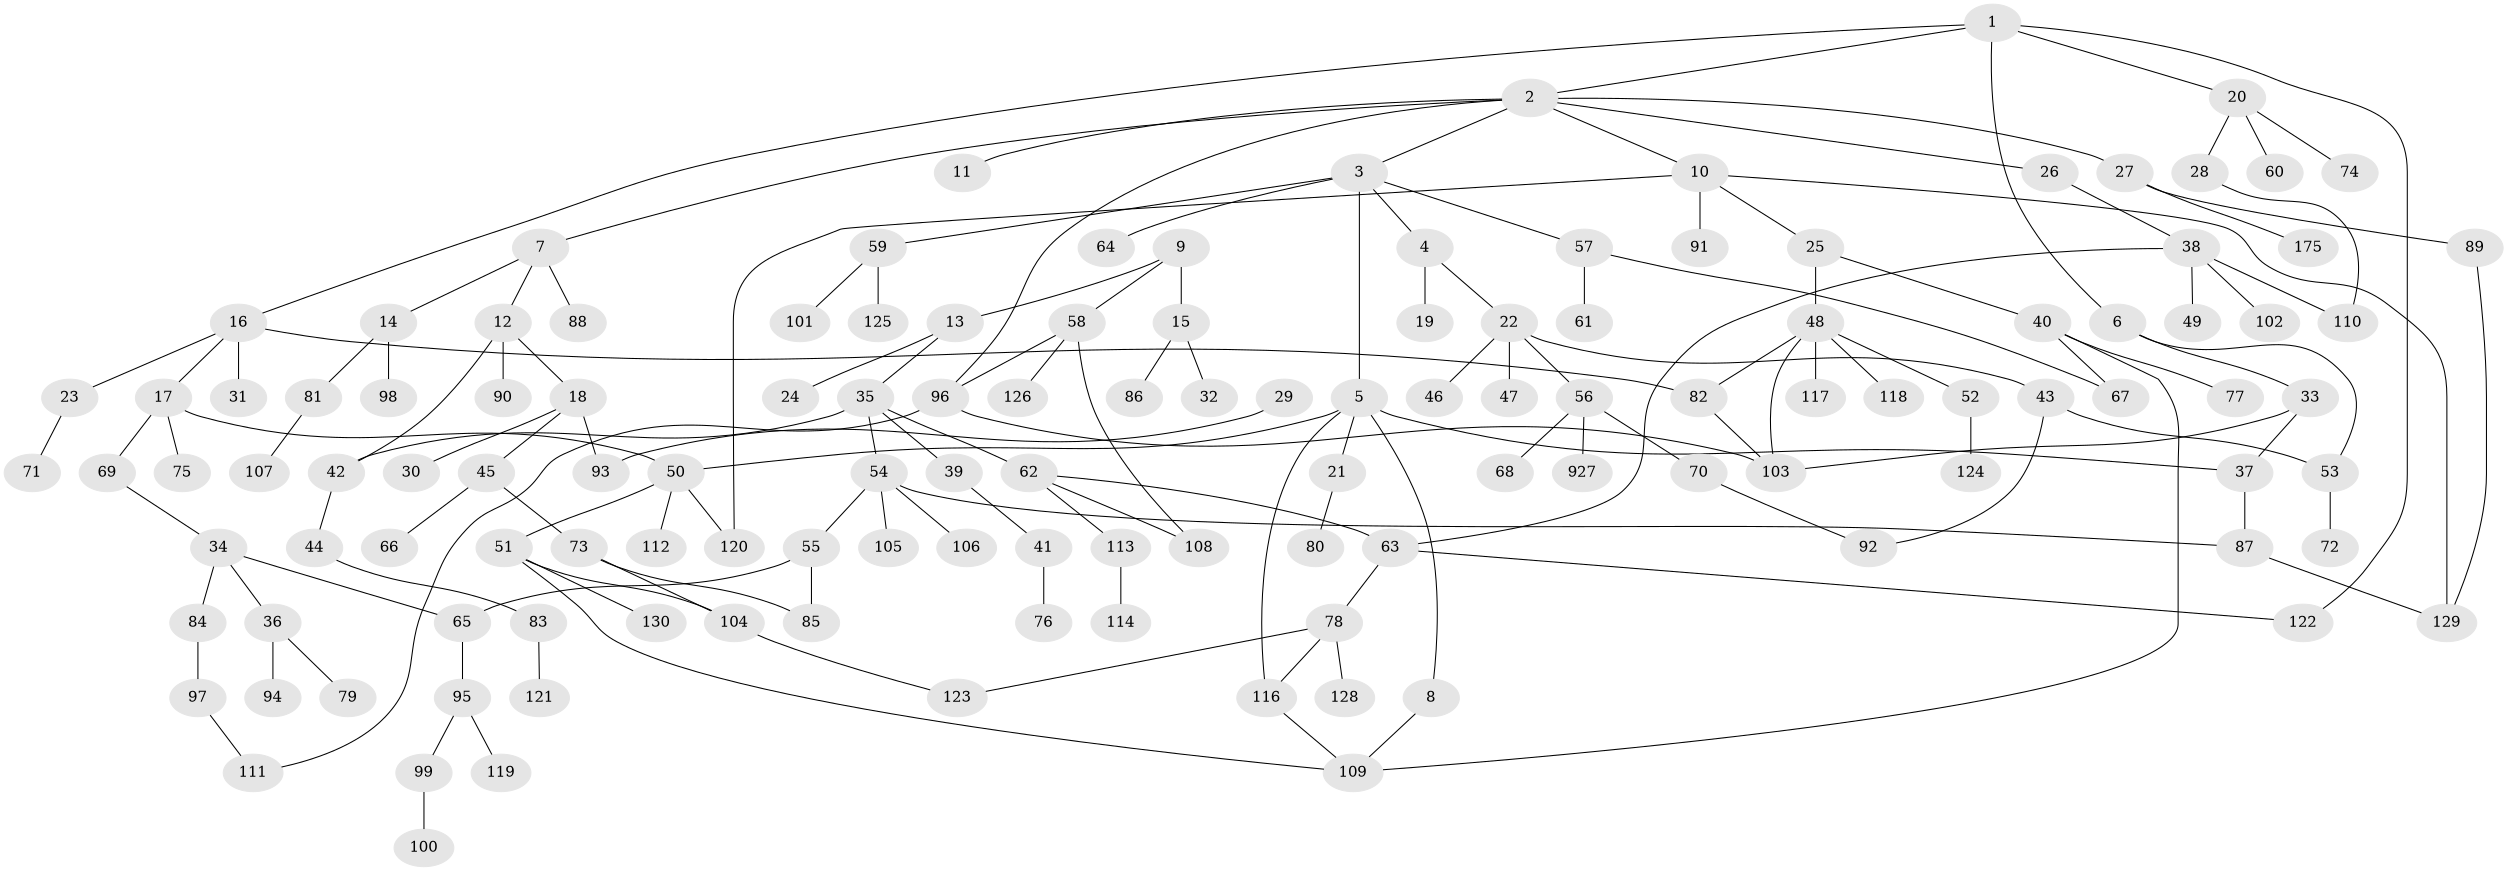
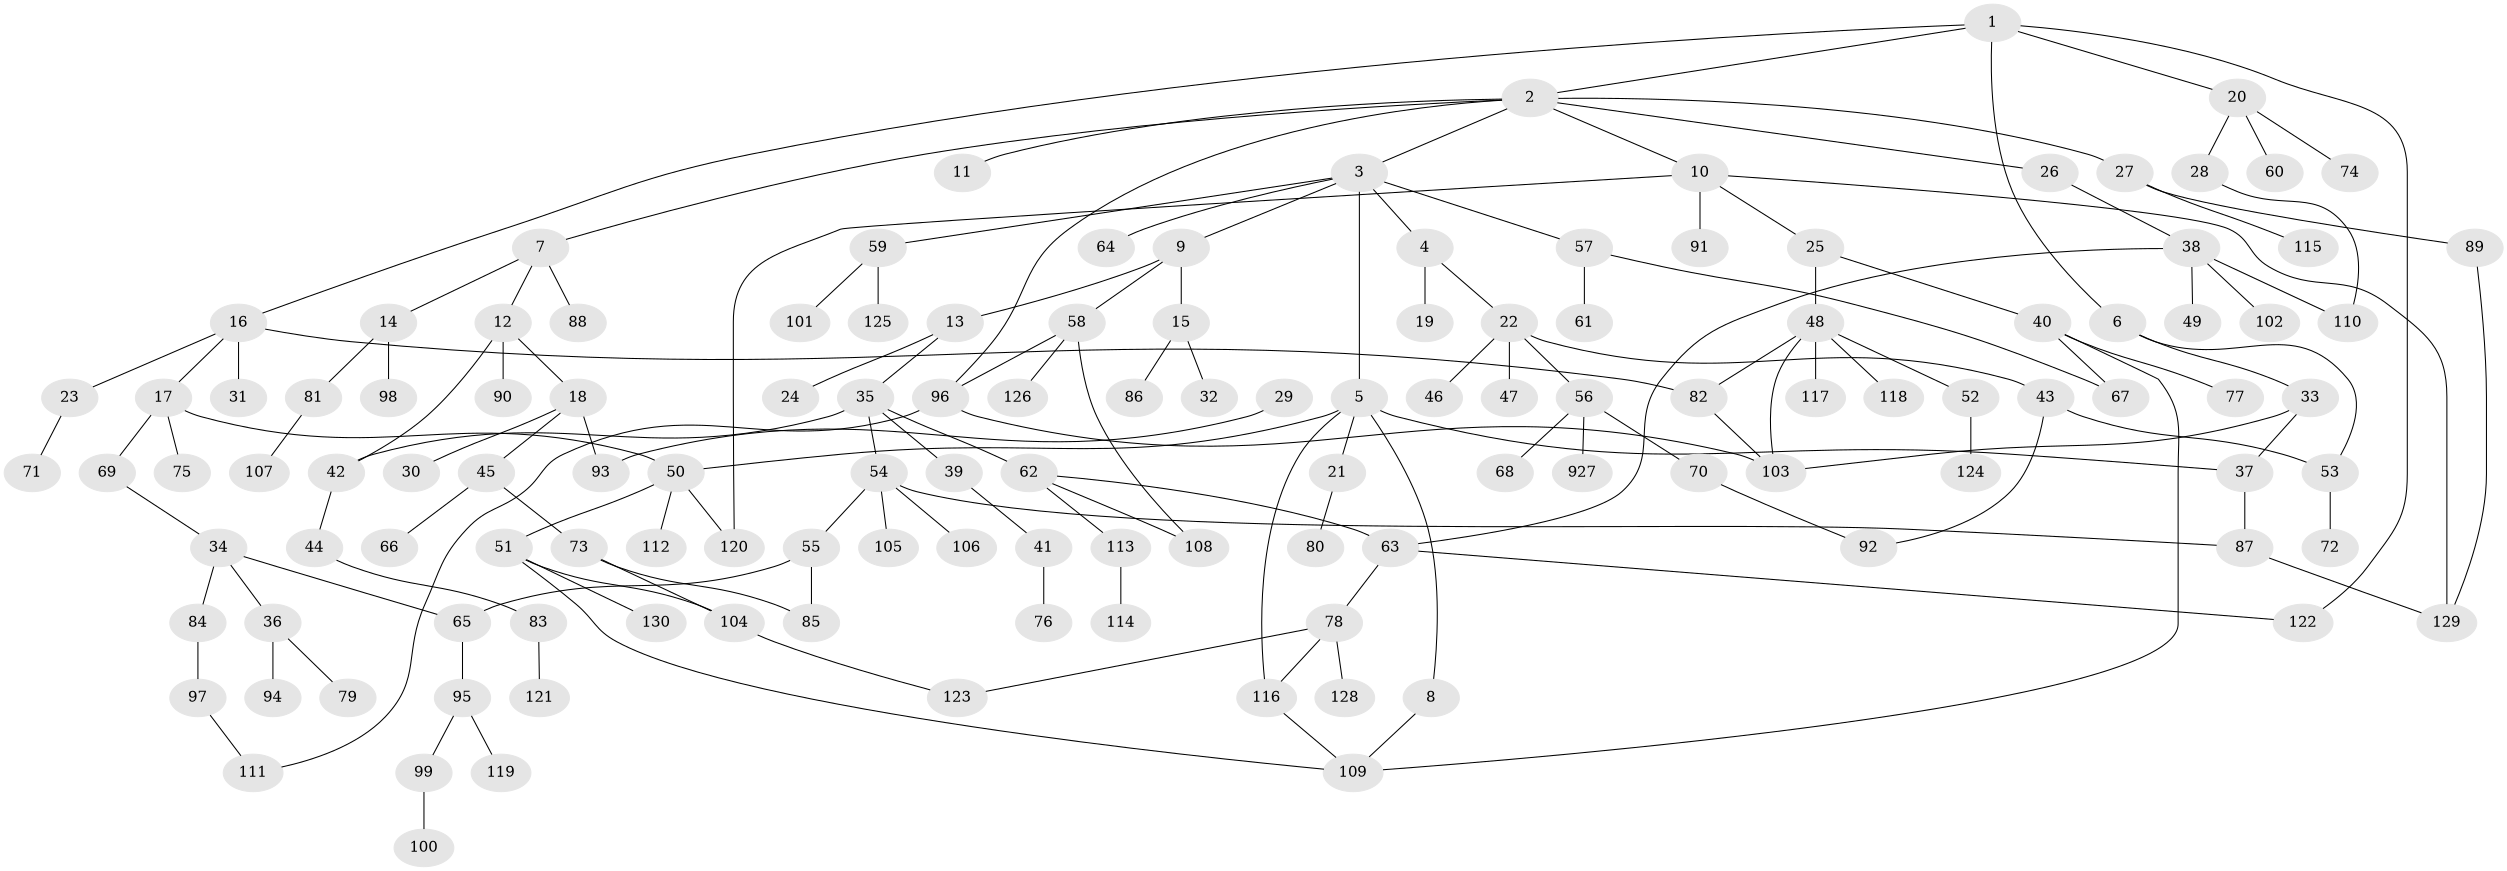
none -> (1270, 210)
(2308, 248) -> (2308, 248)
